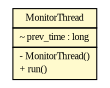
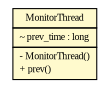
(34, 69) -> (35, 69)
